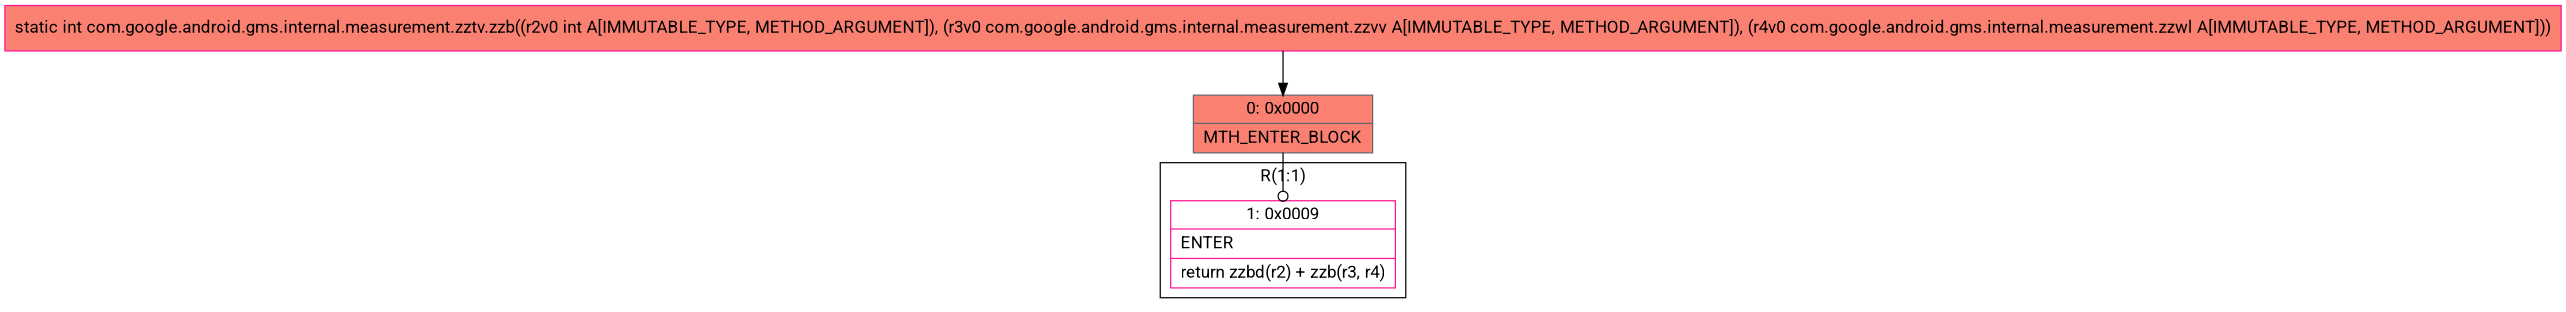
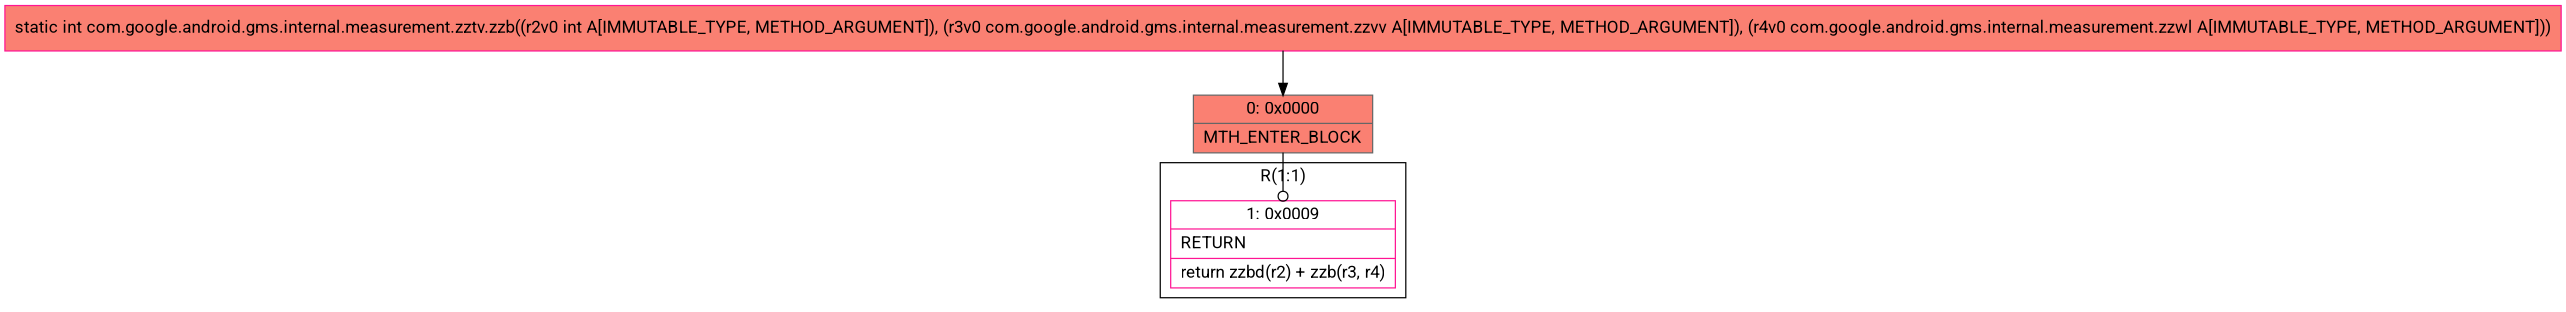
(1208, 243) -> (1214, 243)
